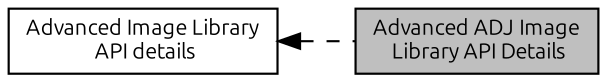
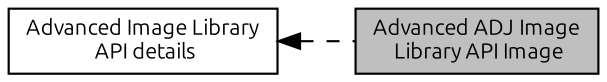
(477, 41) -> (477, 41)
